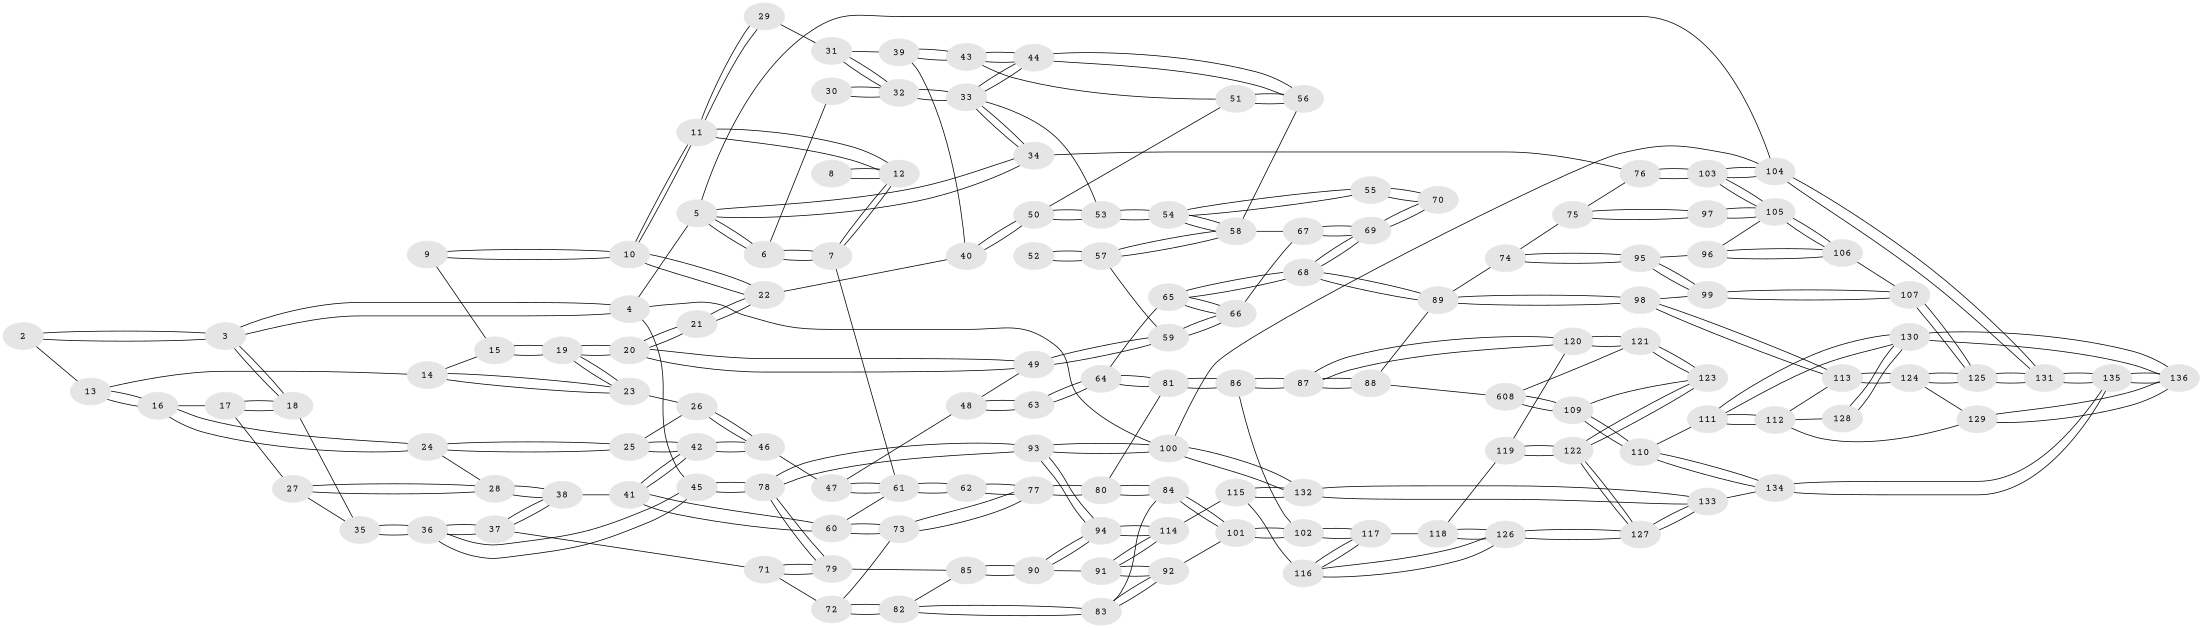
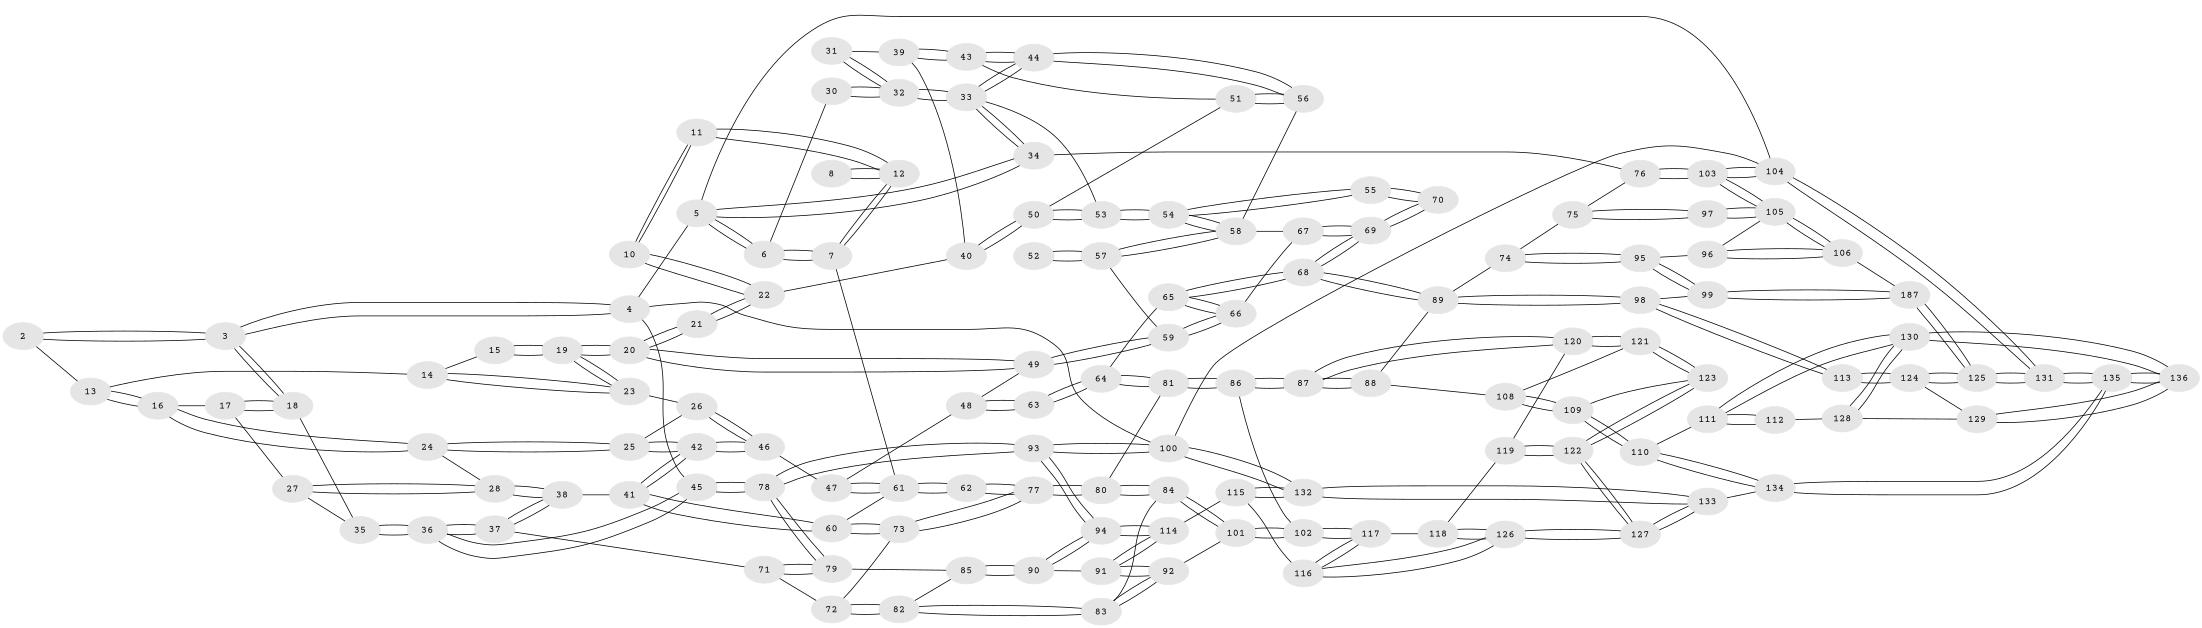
(764, 16) -> none
(427, 255) -> none
(1910, 295) -> (1910, 295)
(1505, 397) -> (1505, 397)
(1809, 399) -> none
(1875, 441) -> (1910, 419)
